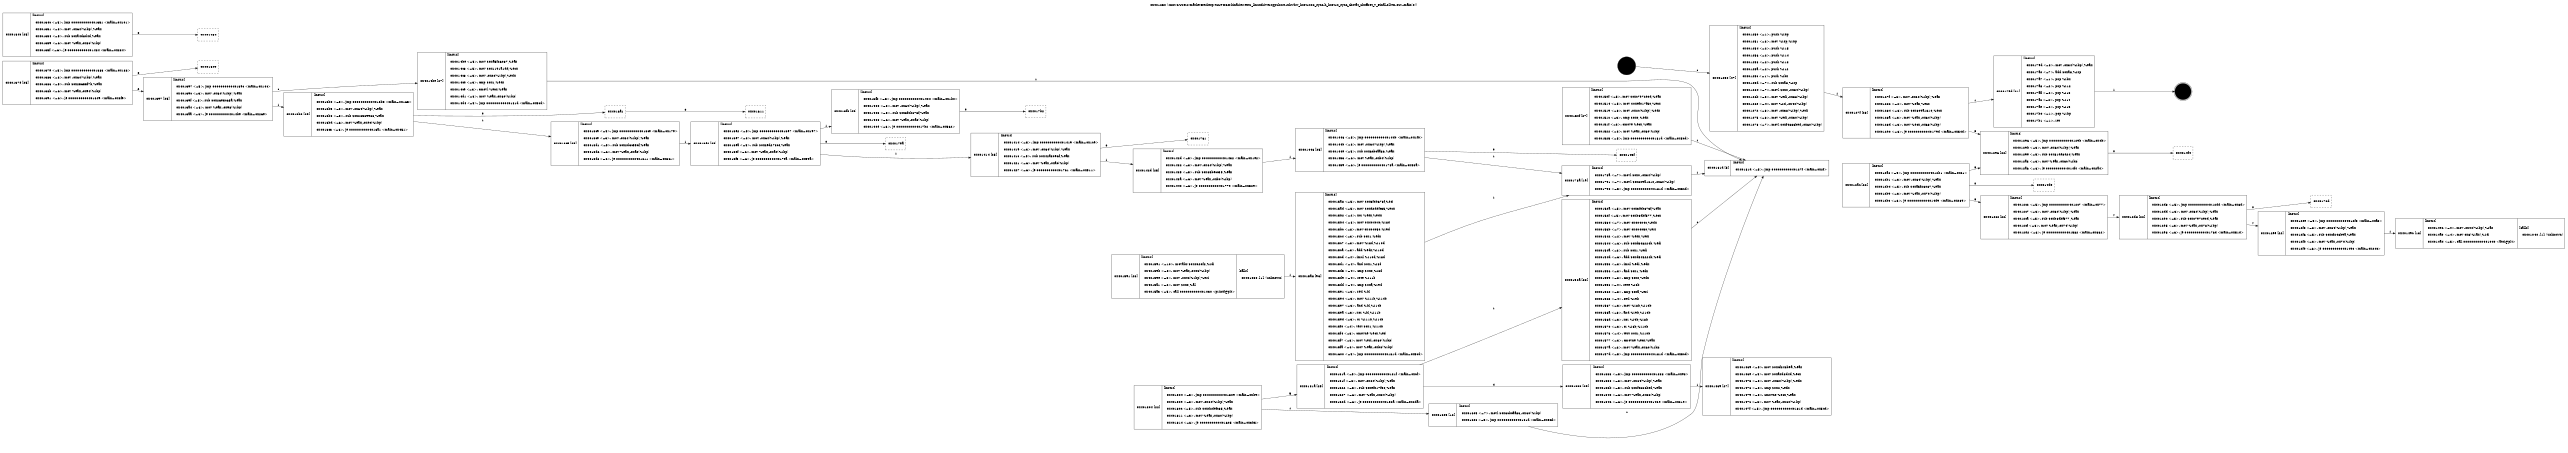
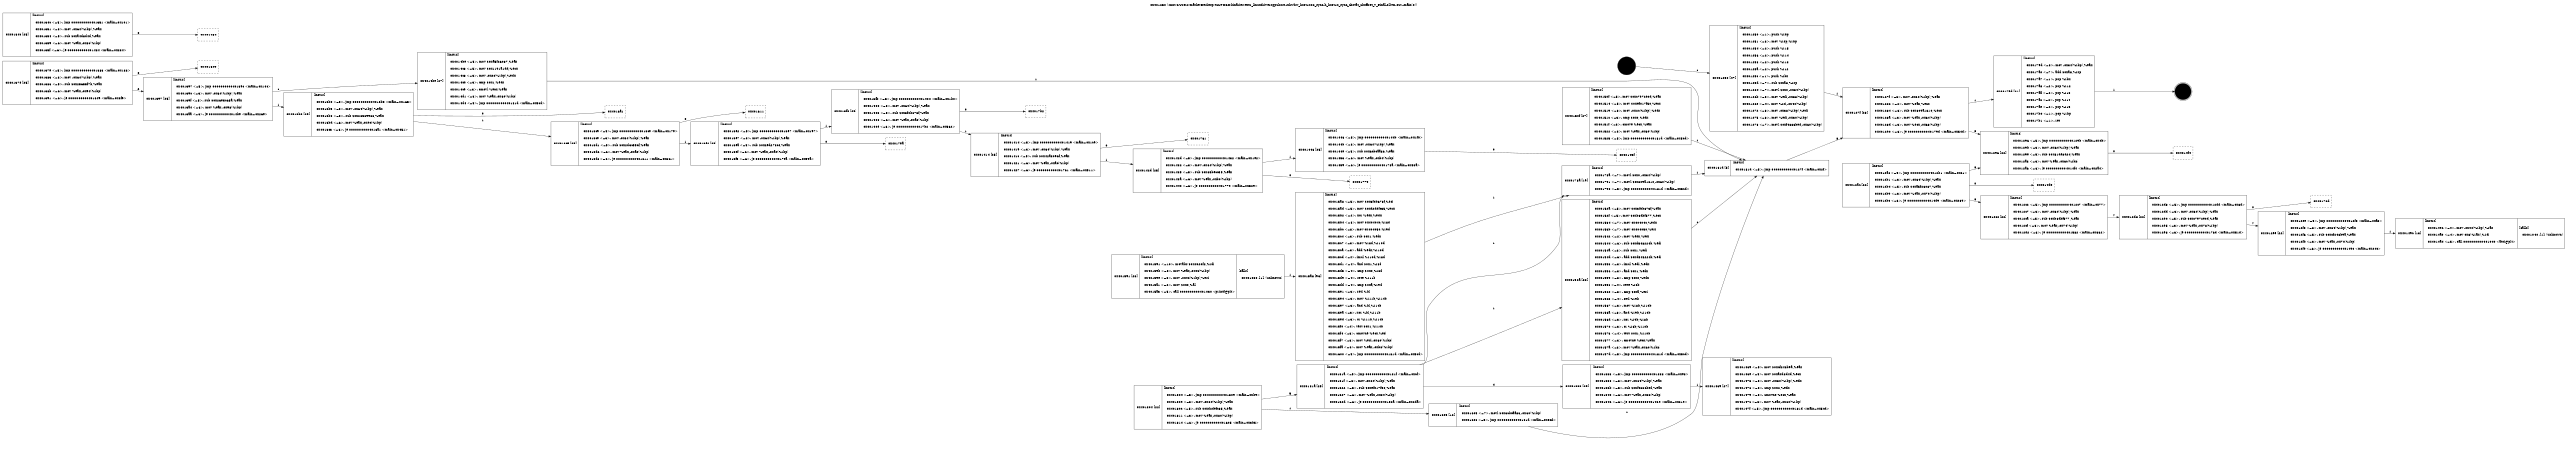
(684, 112) -> (711, 116)
none -> (1814, 149)
(894, 158) -> (964, 133)
(1492, 165) -> (1487, 276)
none -> (1360, 182)
